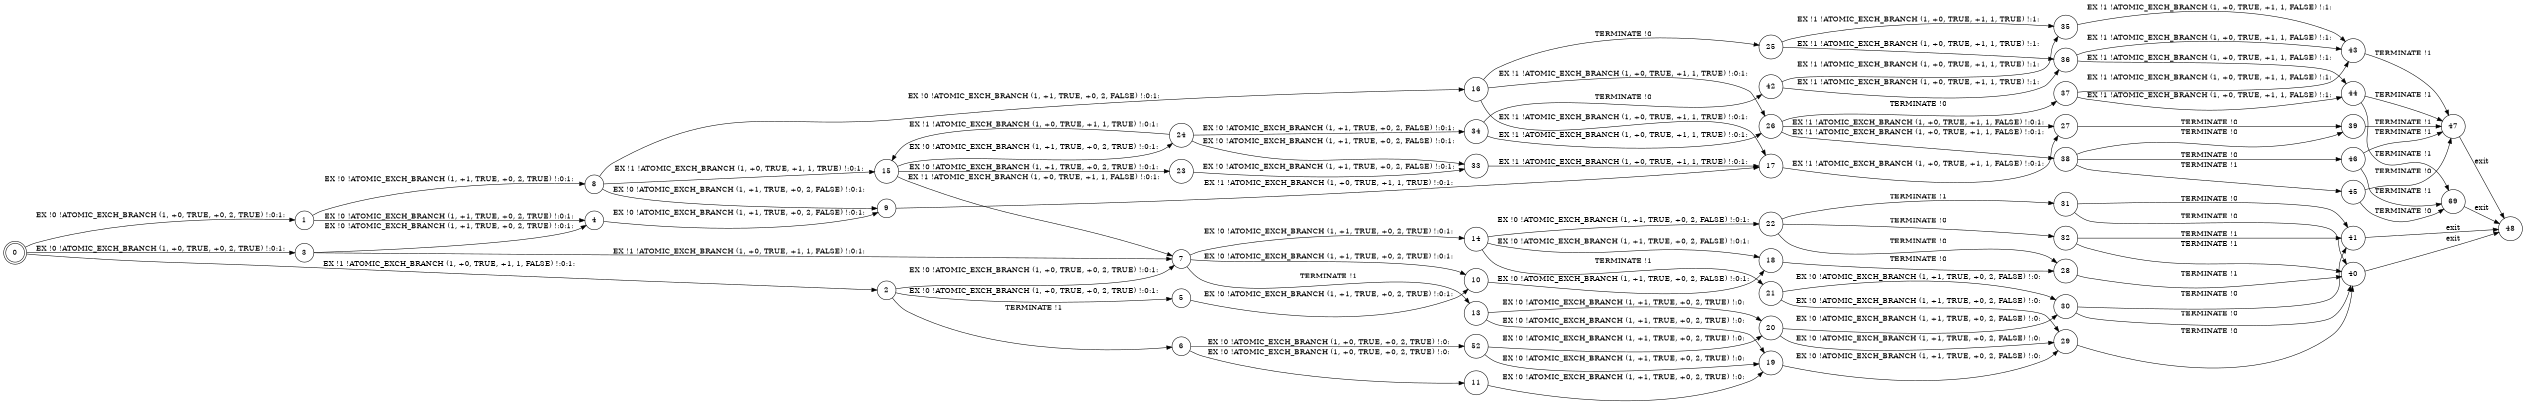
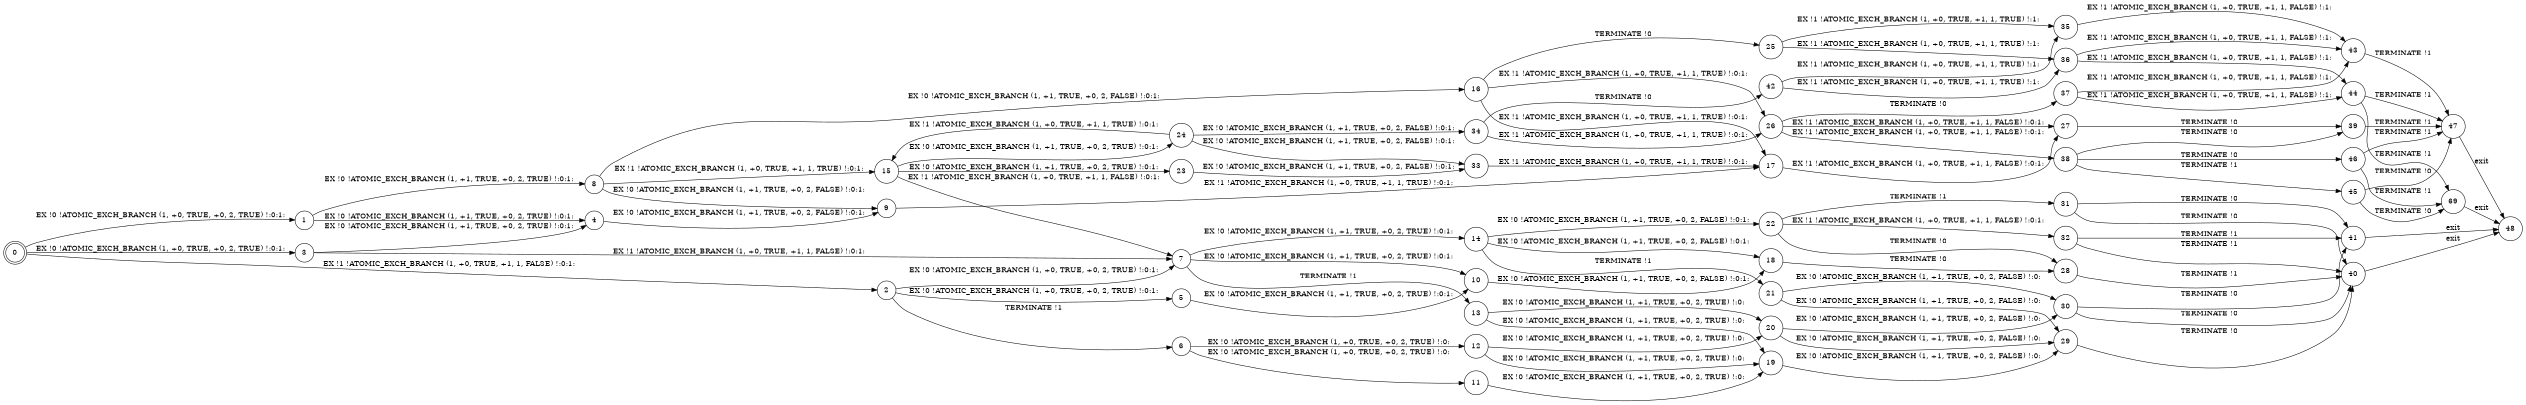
(1918, 221) -> (1918, 221)
(1476, 346) -> (1476, 346)
